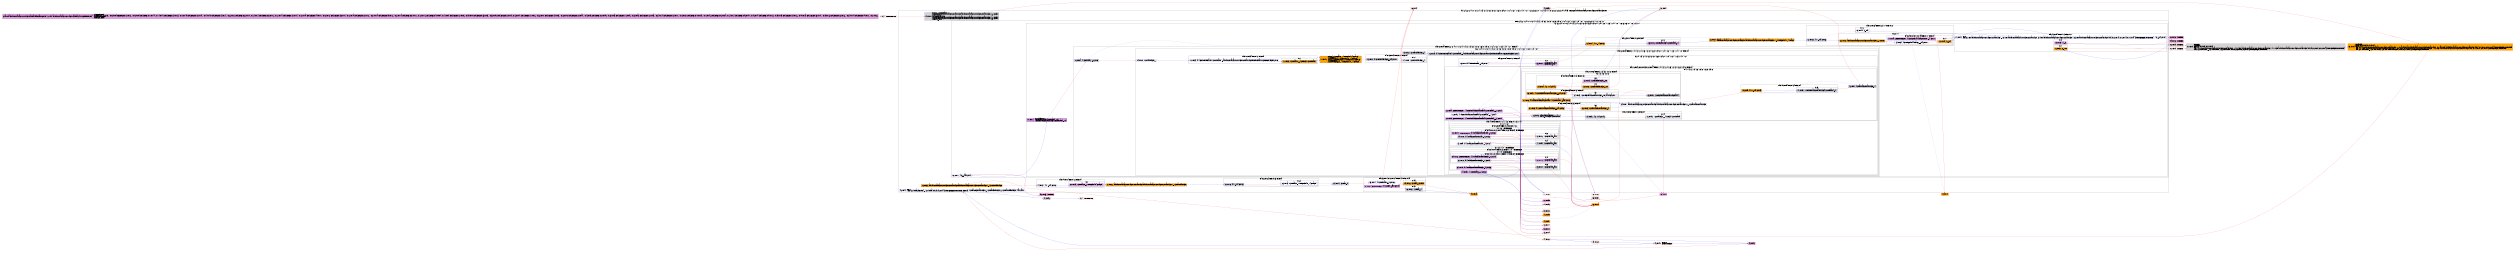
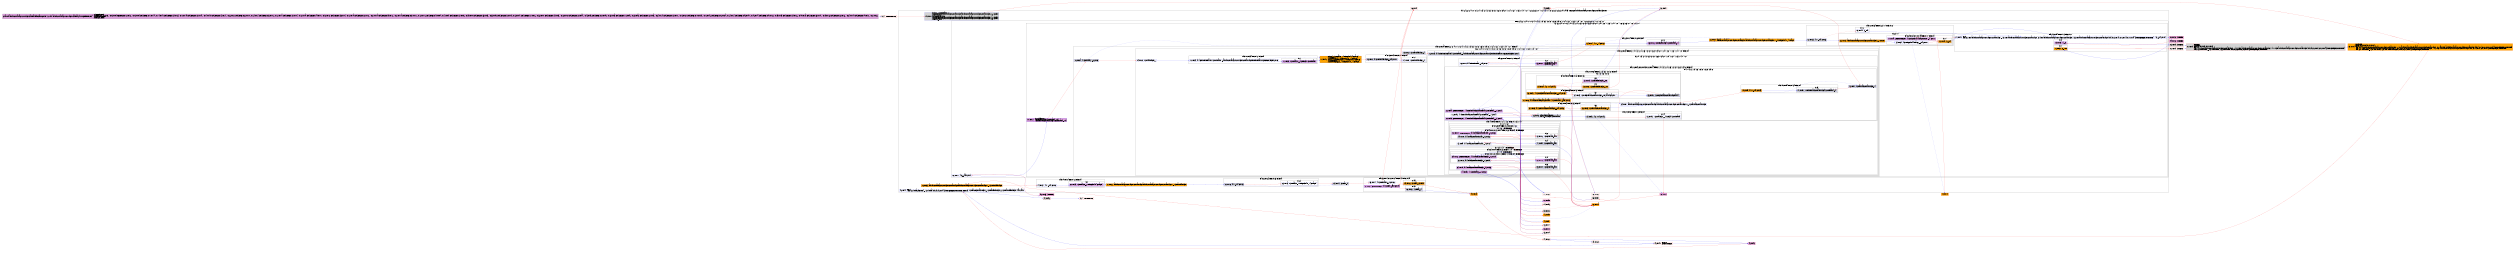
(1299, 62) -> (1299, 62)
